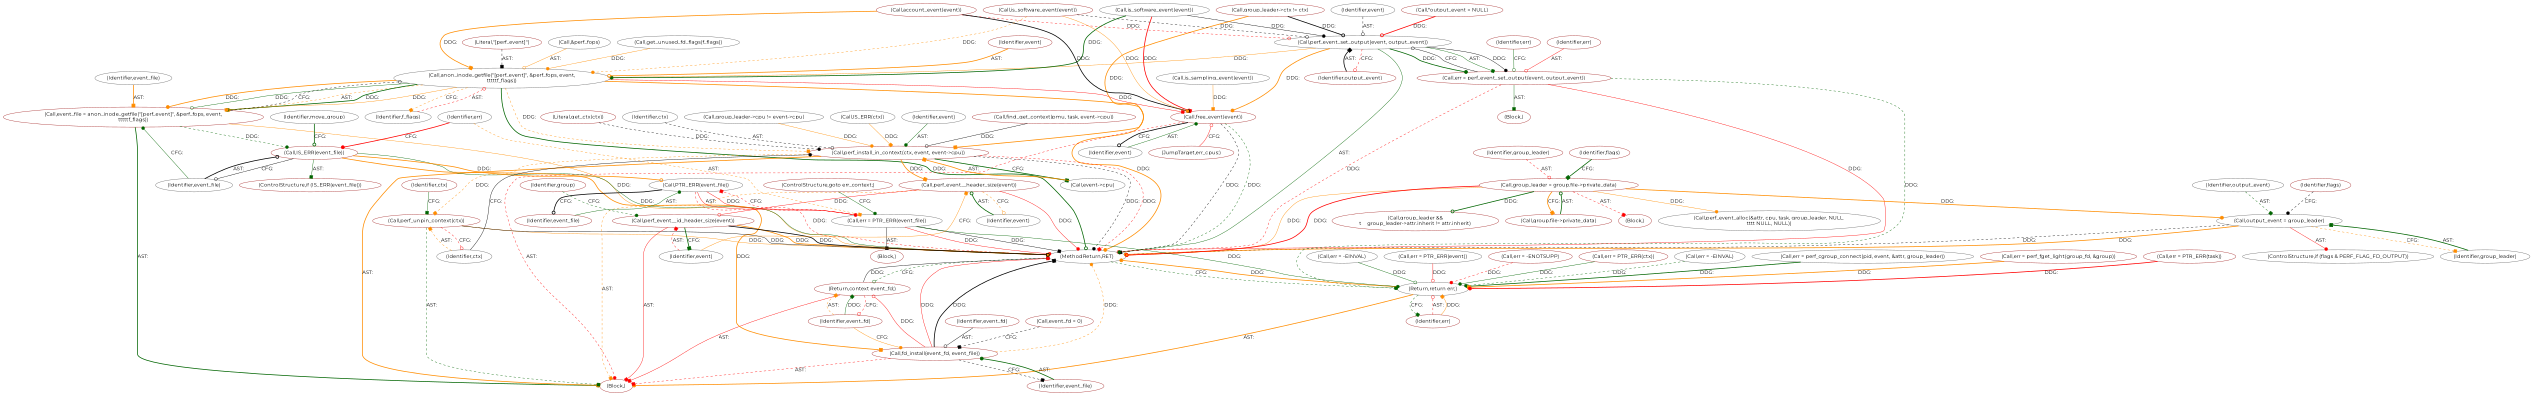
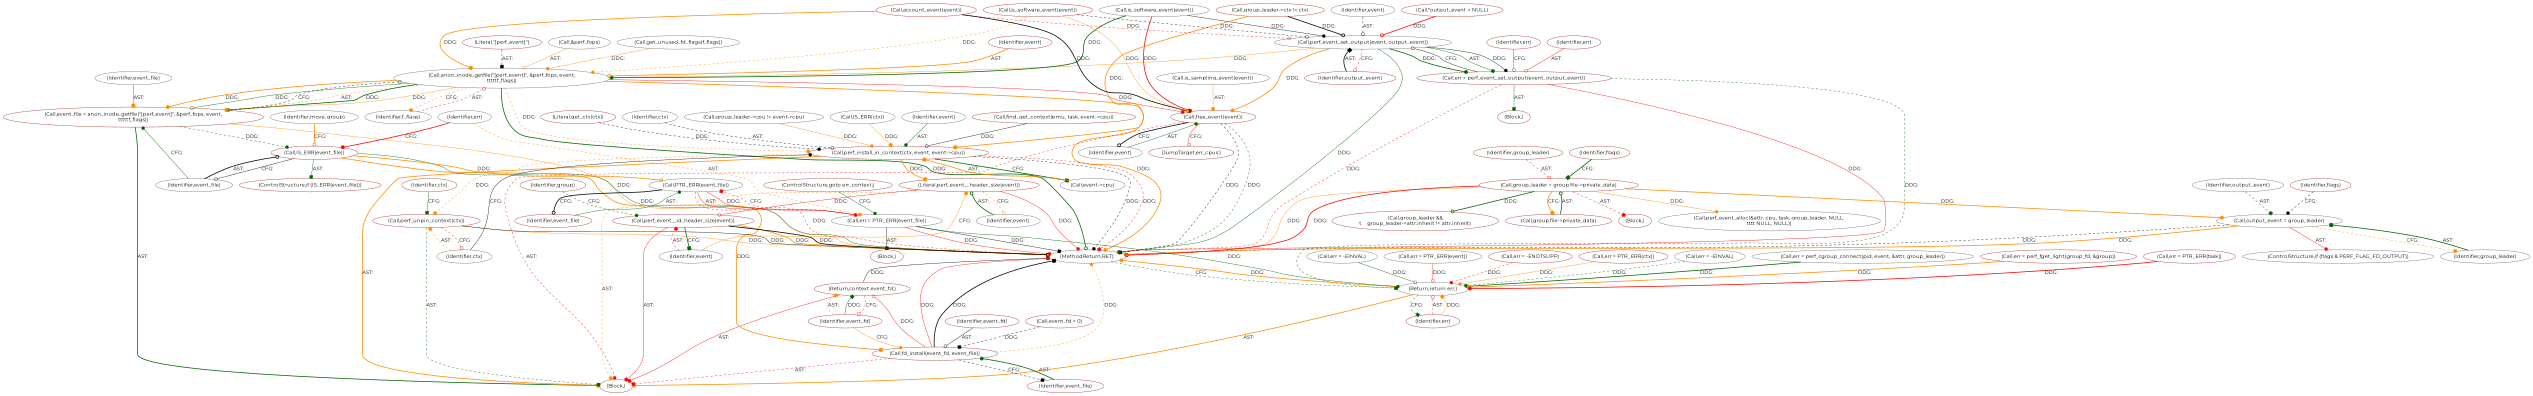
(1221, 98) -> (1221, 98)
(314, 134) -> (314, 134)
(1207, 137) -> (1192, 132)
(1345, 153) -> (1345, 153)
(969, 185) -> (969, 185)
(921, 266) -> none
(1528, 273) -> (1528, 273)
(1012, 337) -> (1012, 337)
